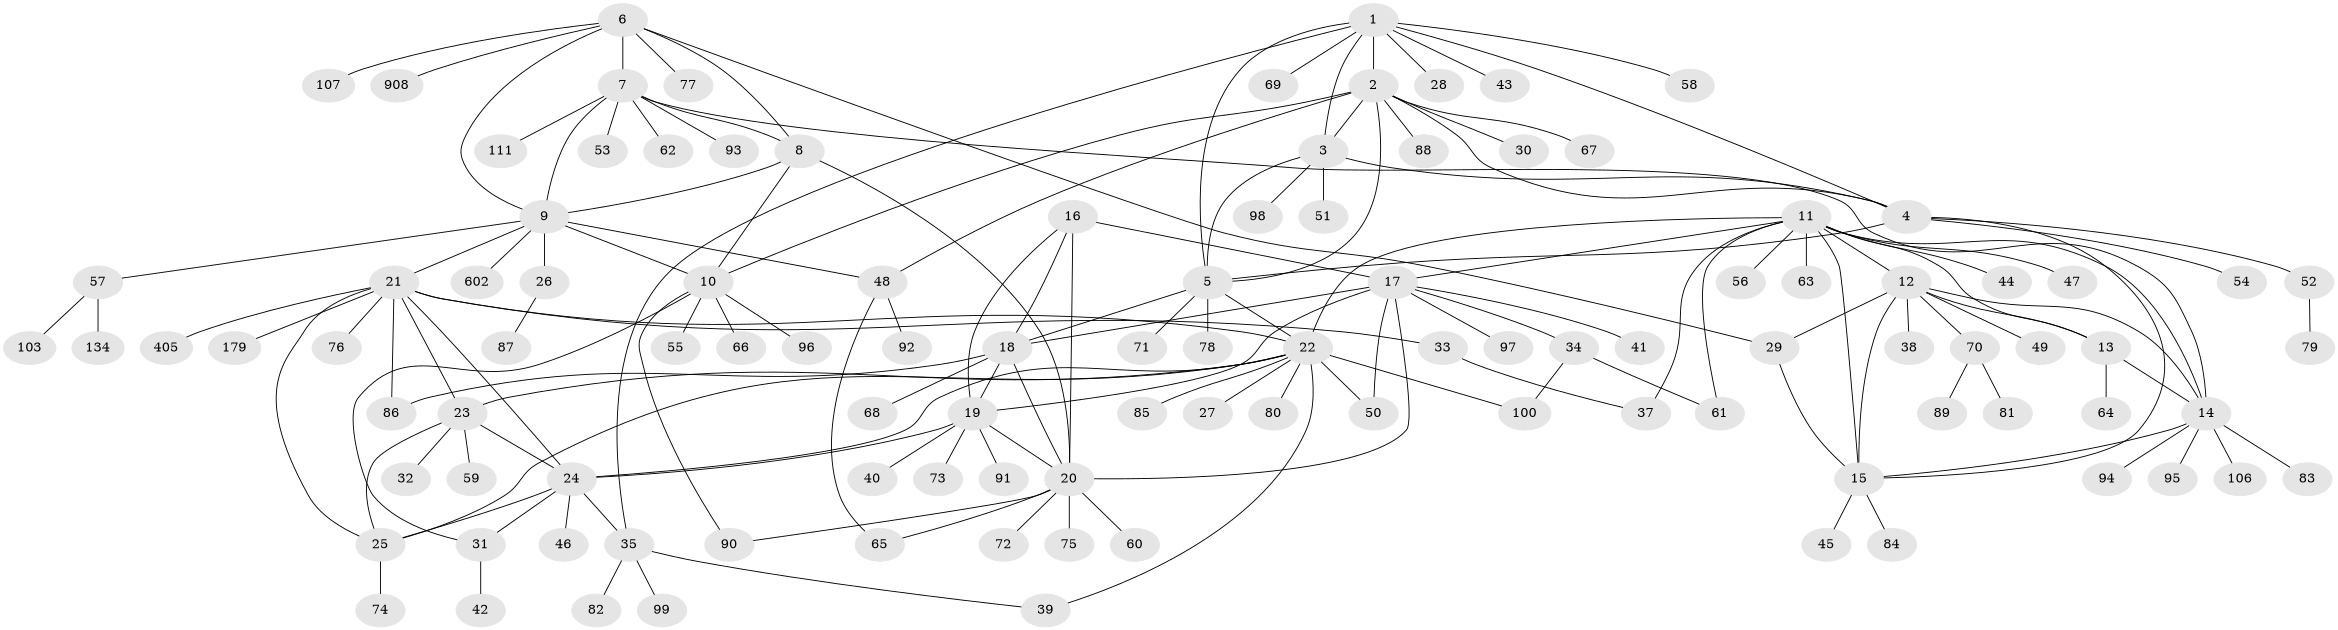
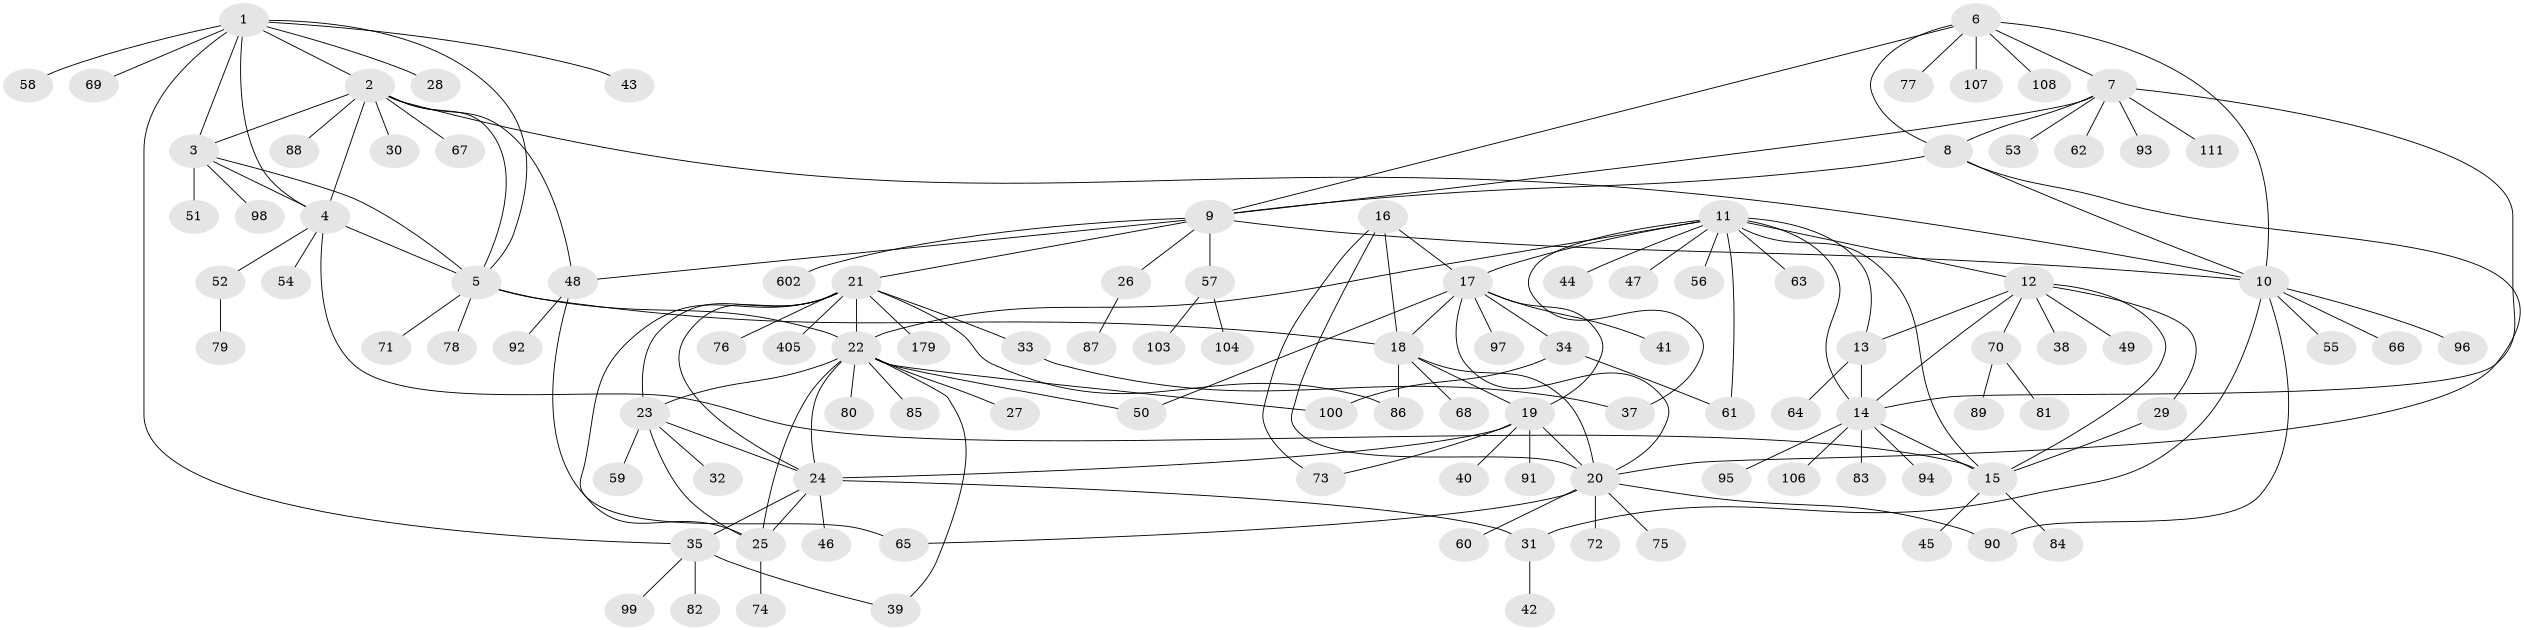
(397, 86) -> (2045, 86)
(1188, 222) -> (2196, 84)
(990, 302) -> (1284, 344)
(98, 348) -> (1227, 348)
